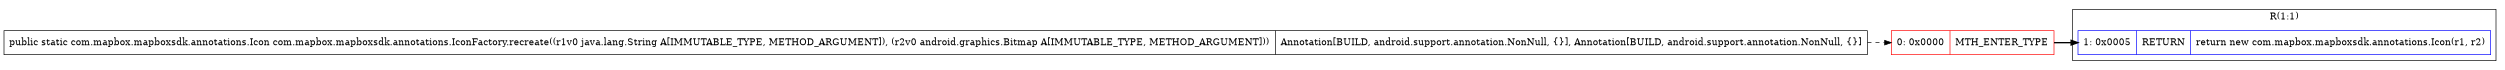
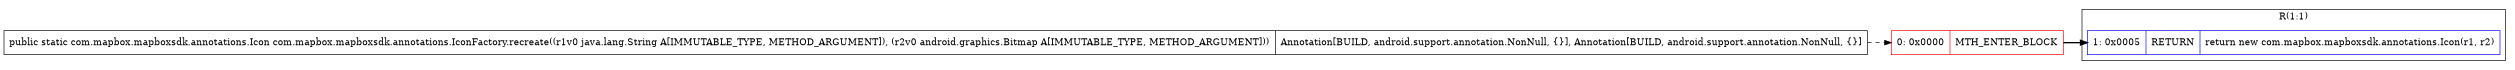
(2002, 42) -> (2007, 42)
